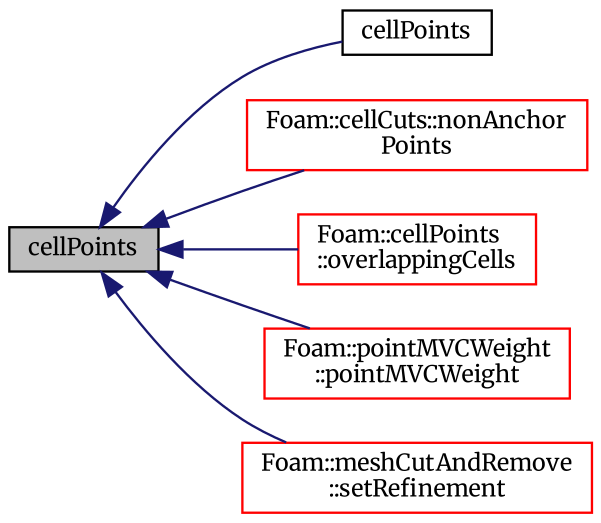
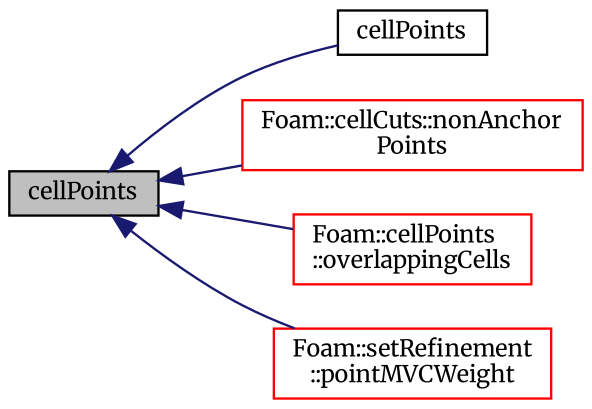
(417, 364) -> (413, 364)
(417, 478) -> none
